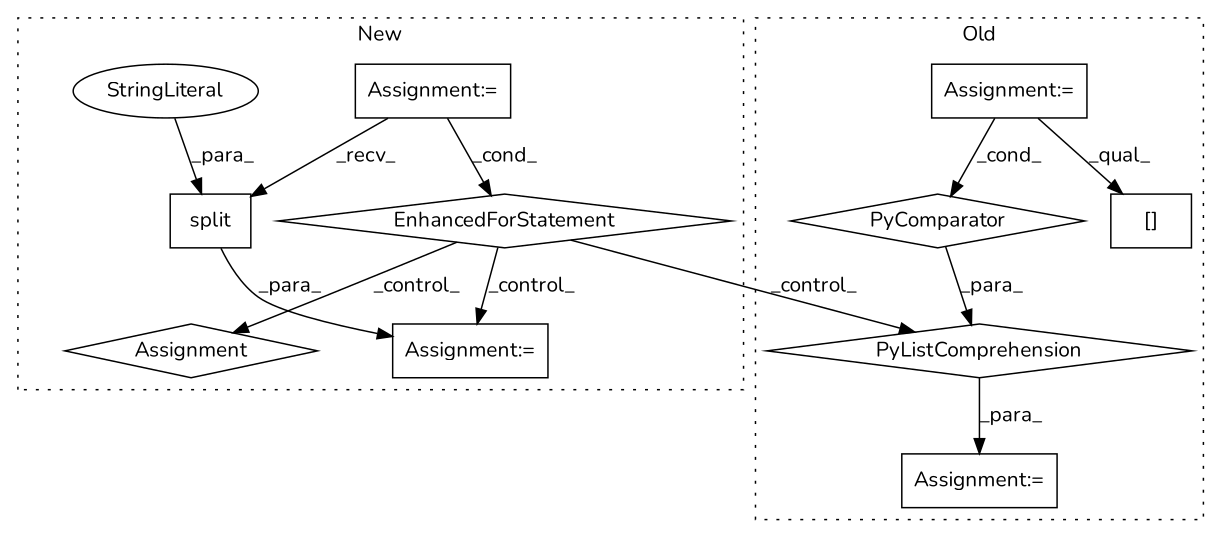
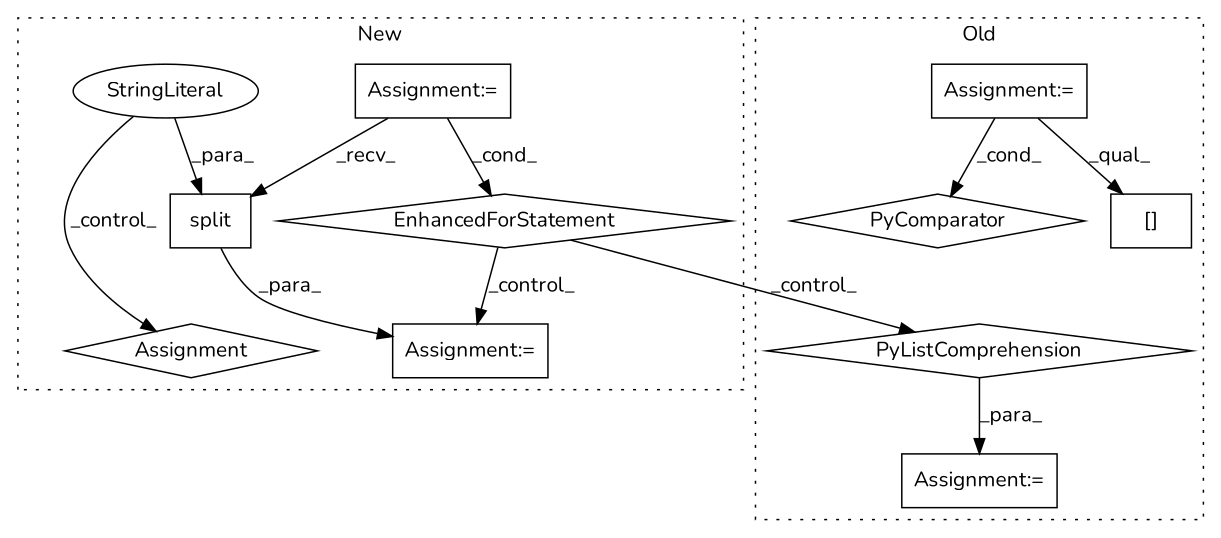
(956, 279) -> none
(352, 285) -> (65, 224)
